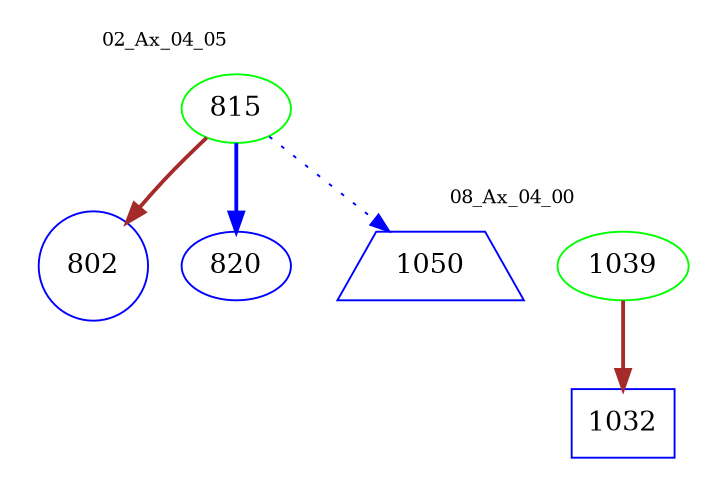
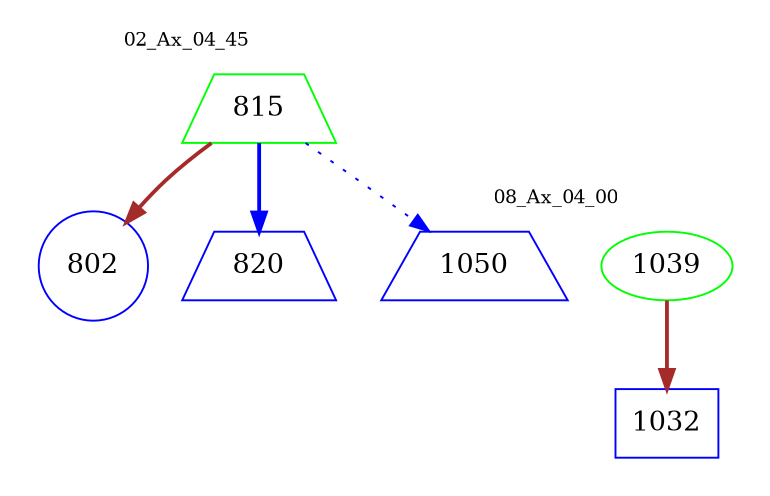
(165, 41) -> (187, 41)
(236, 109) -> (259, 109)
(236, 266) -> (259, 266)
